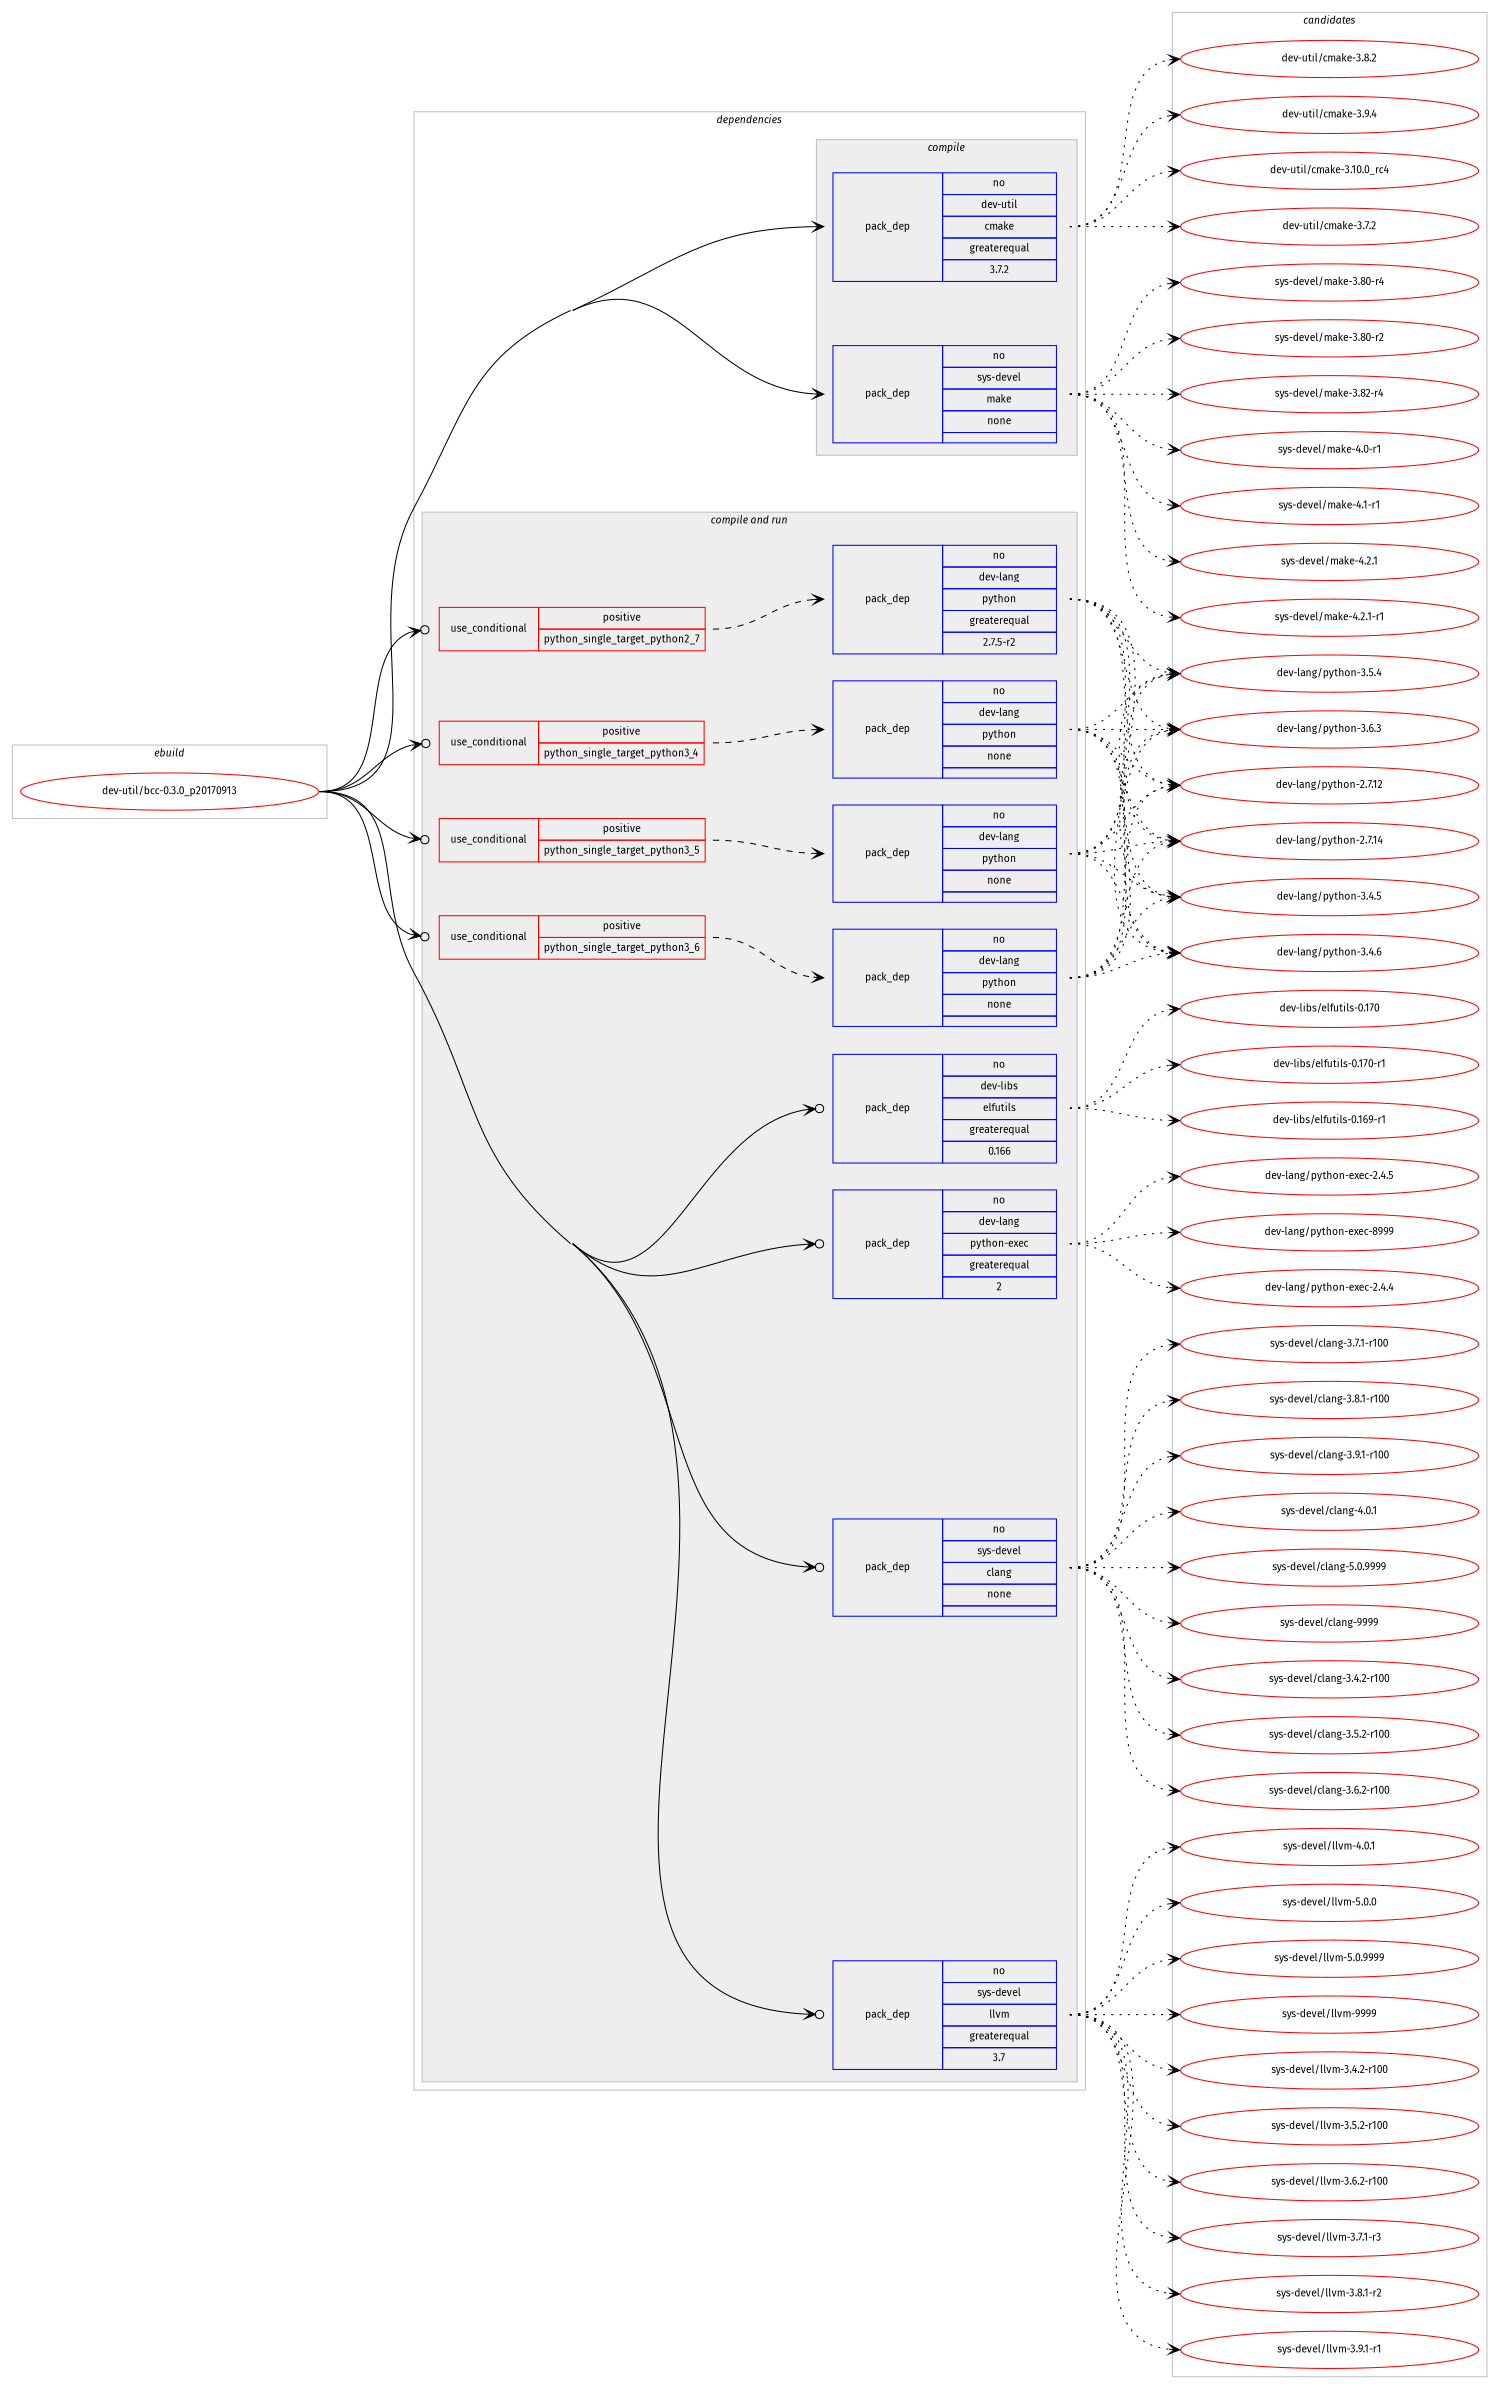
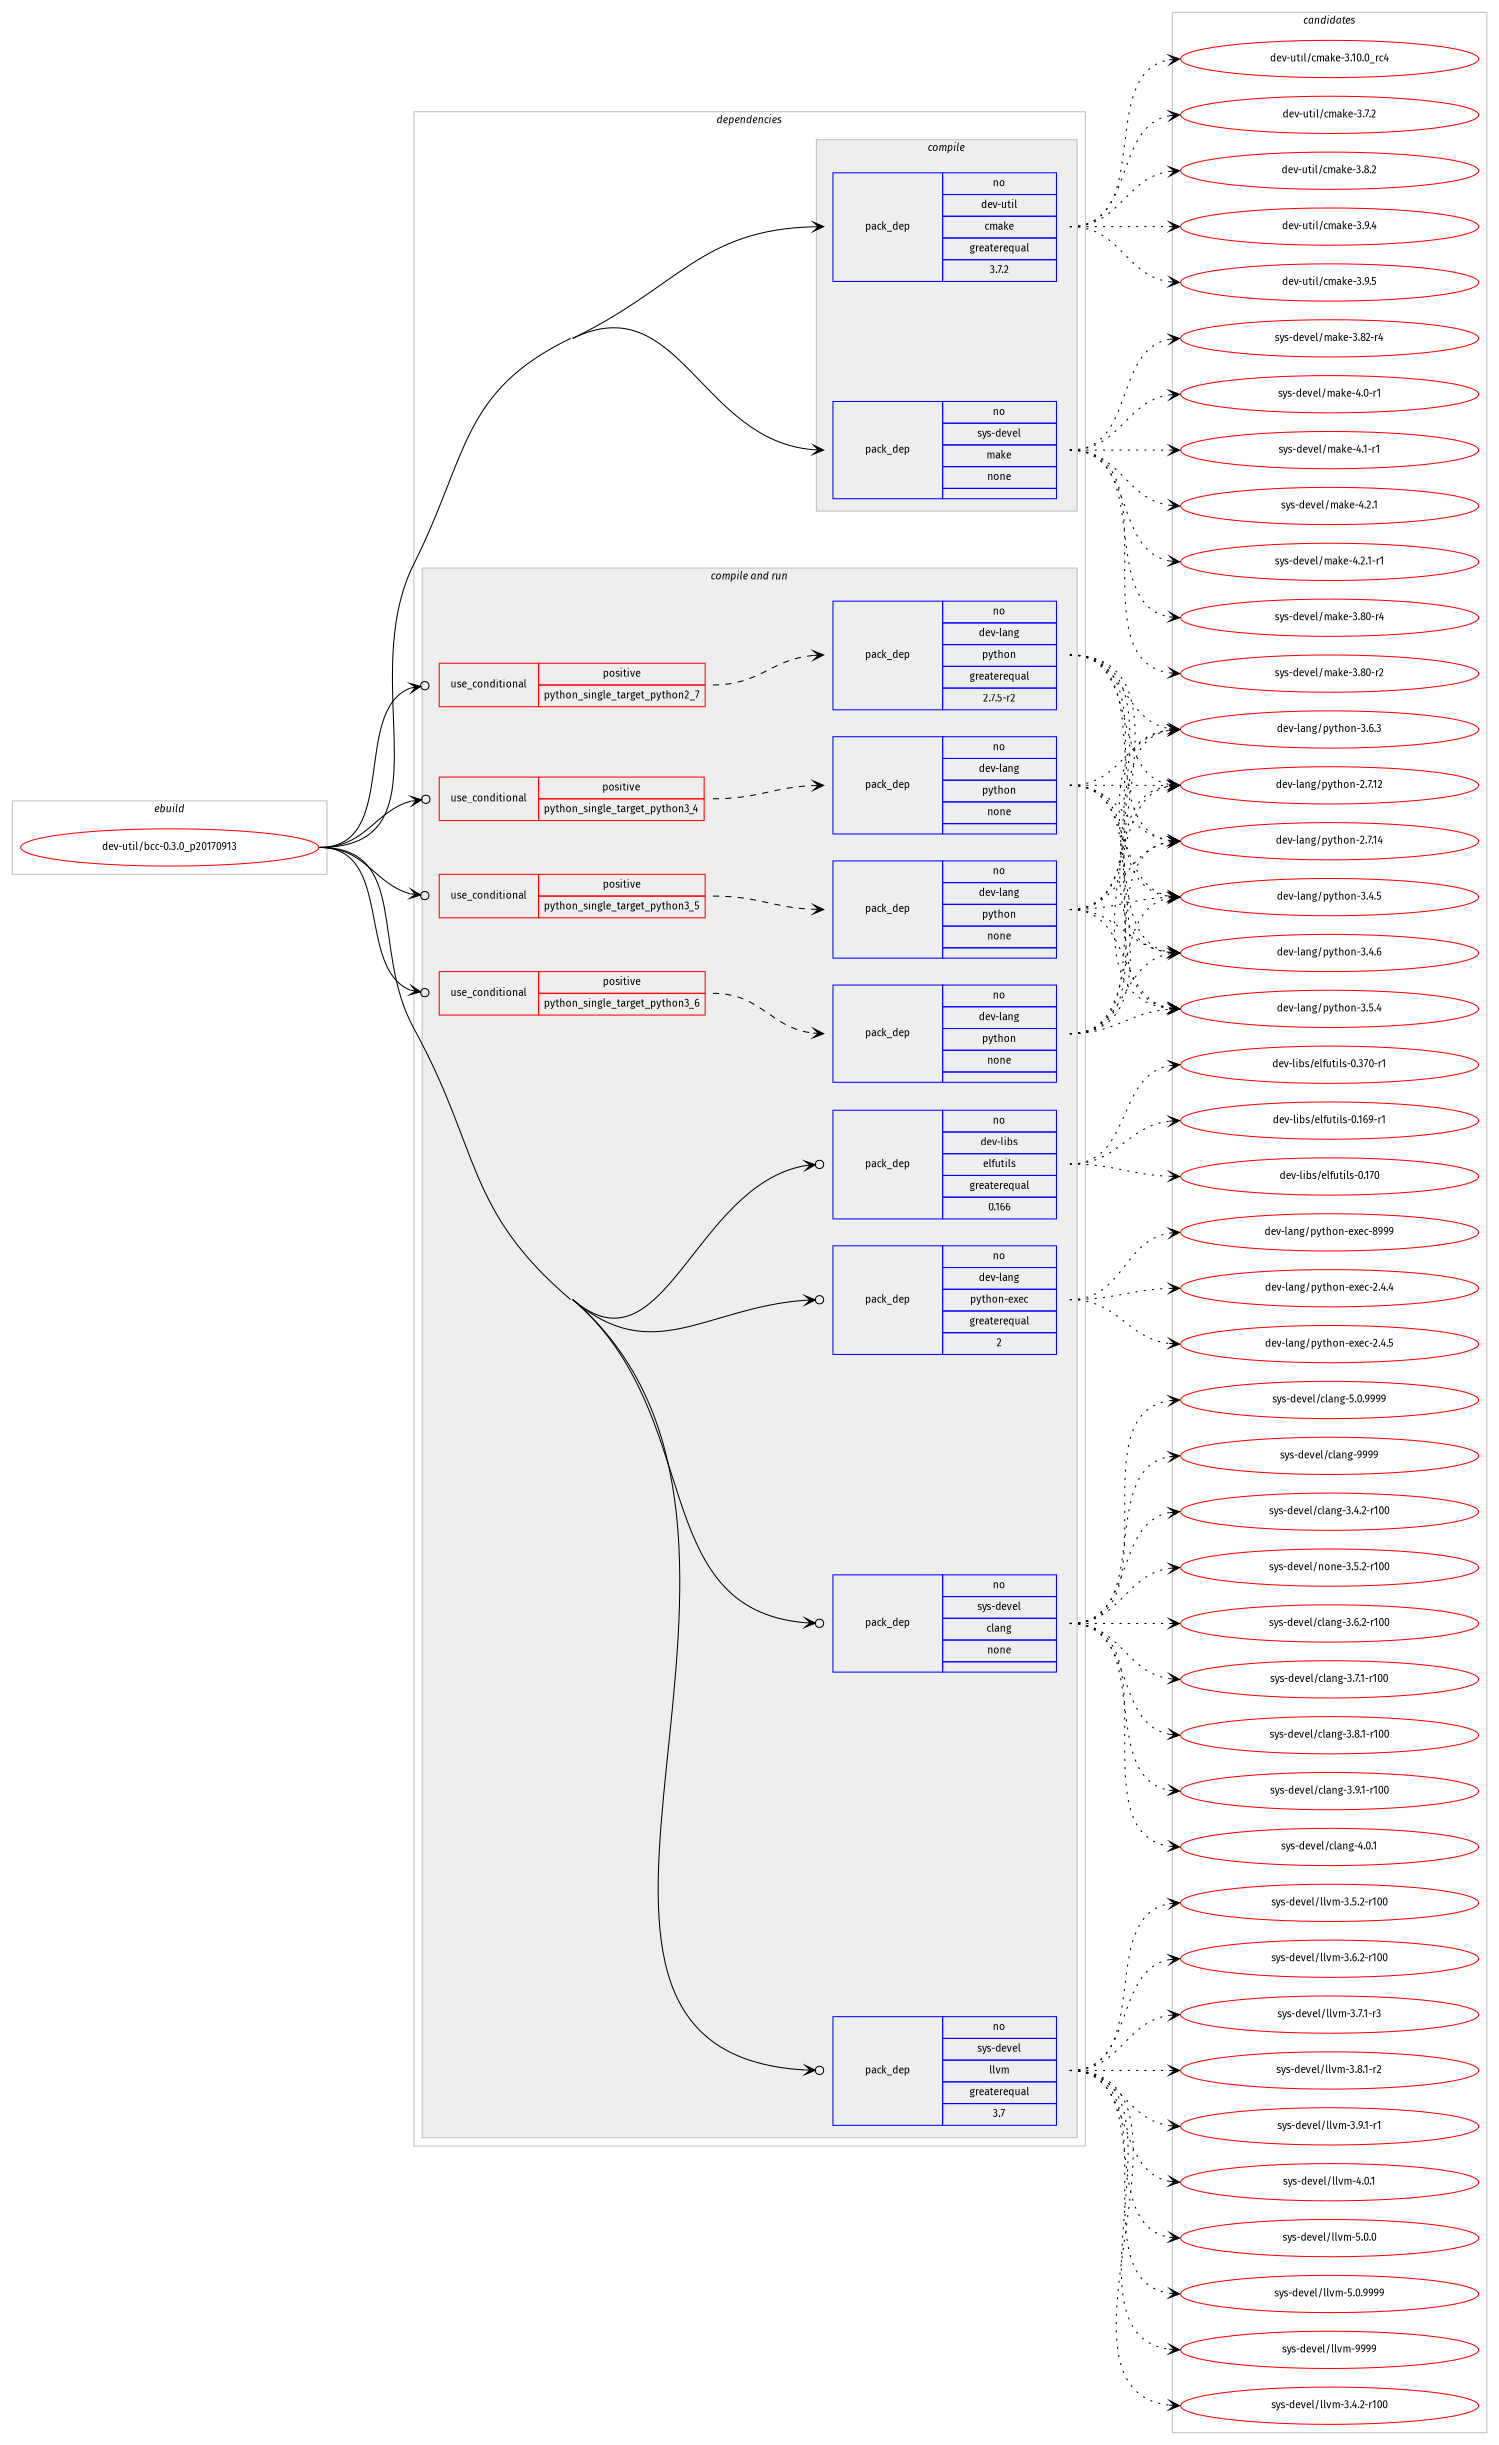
none -> (1330, 282)
(1330, 1065) -> (1330, 1065)
(1330, 1735) -> (1330, 1568)
